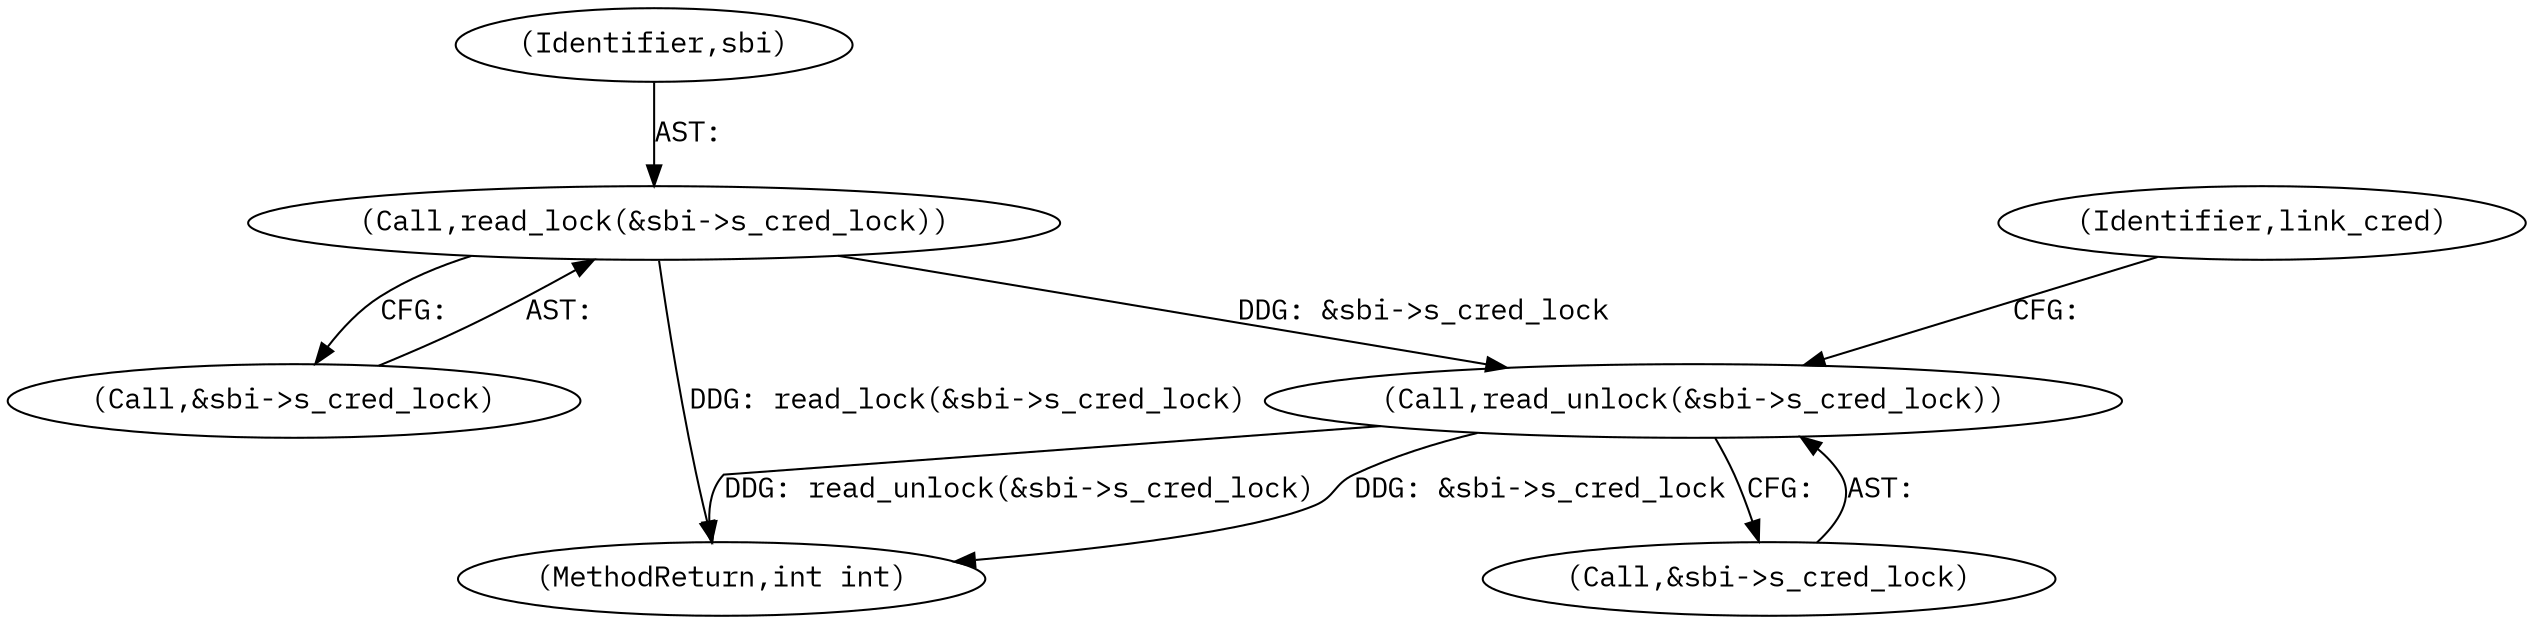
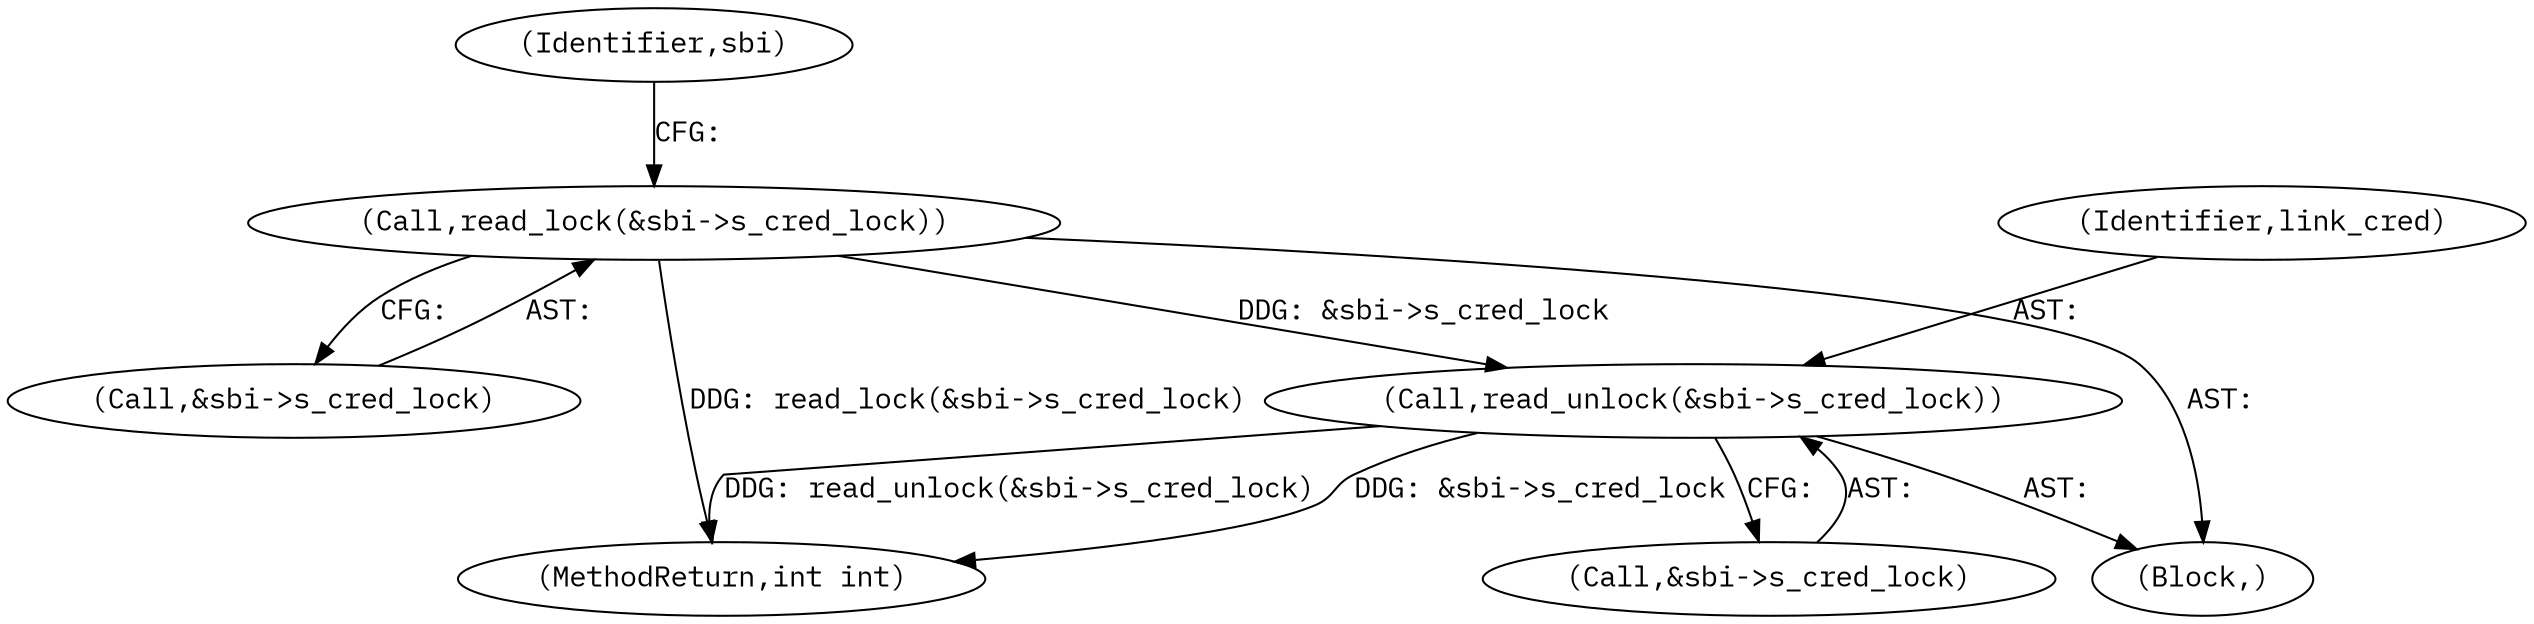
(697, 134) -> (697, 134)
(2055, 312) -> (2055, 312)
none -> (2203, 579)
